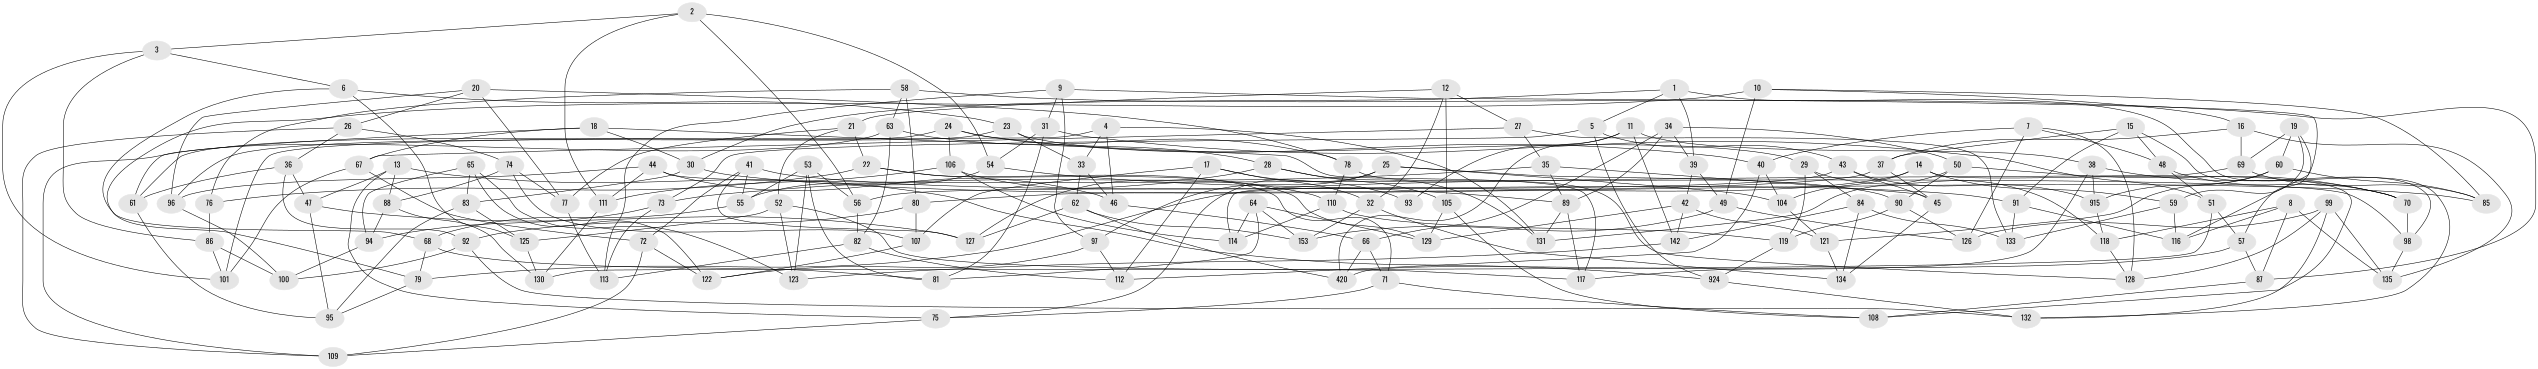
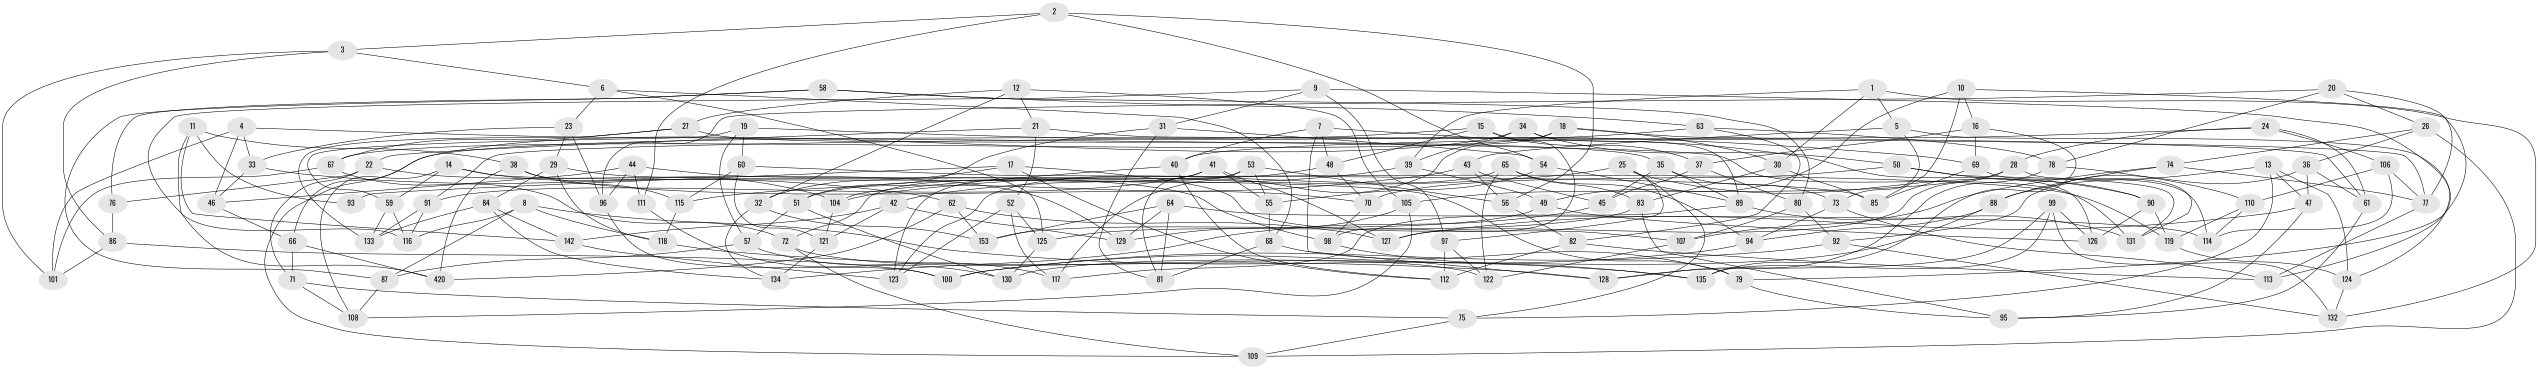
(776, 182) -> (2405, 185)
(2095, 204) -> (680, 204)
(1714, 280) -> (2347, 280)
